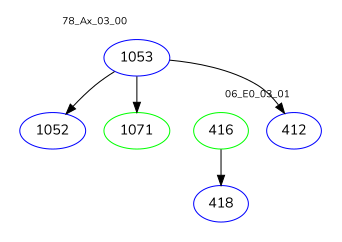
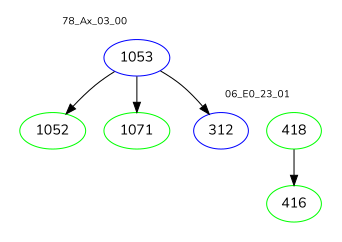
(258, 95) -> (258, 95)
(53, 131) -> (53, 131)
(294, 131) -> (221, 131)
(221, 162) -> (294, 162)
(221, 204) -> (294, 131)
